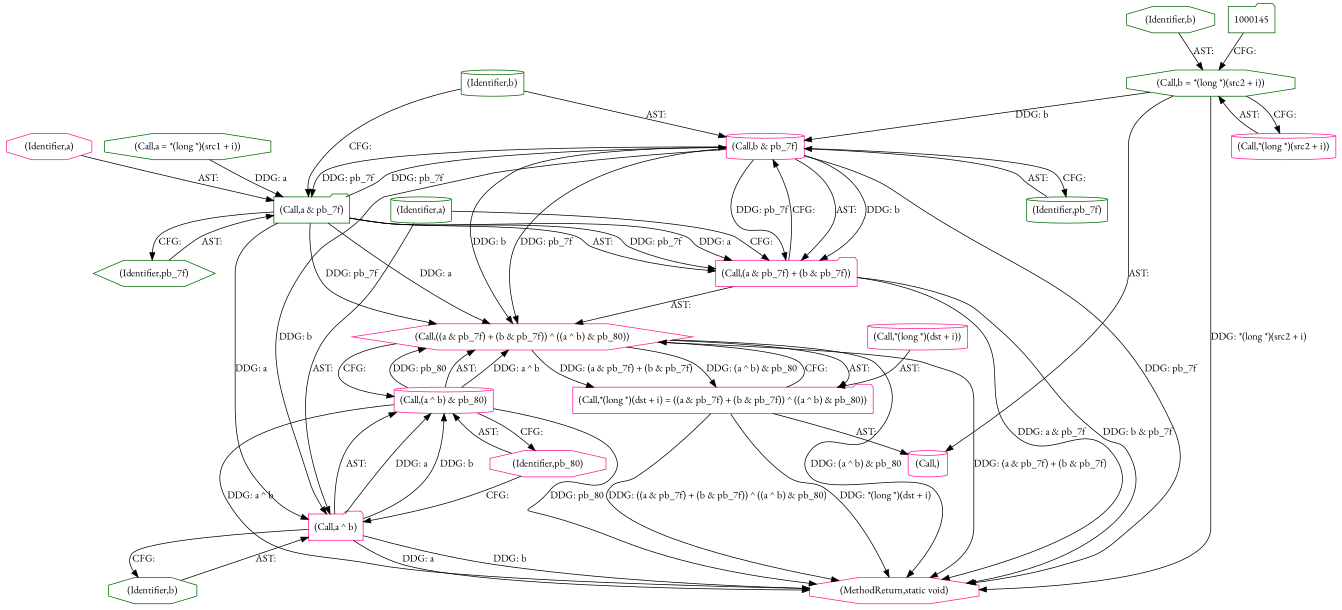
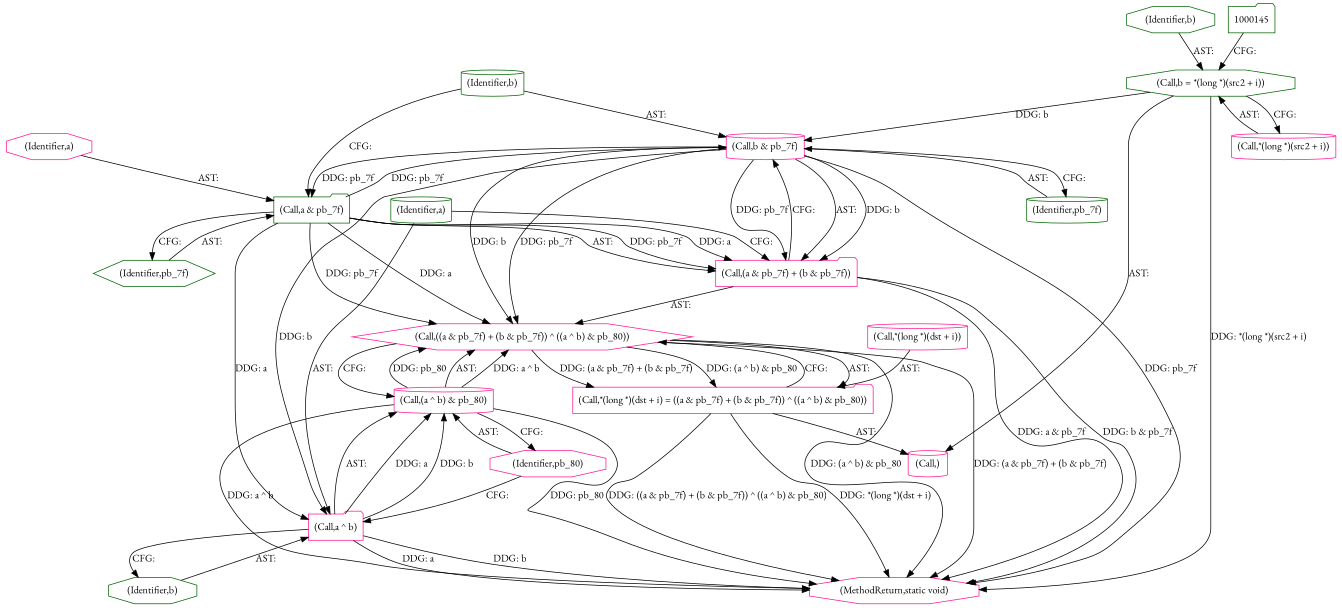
(188, 147) -> none
